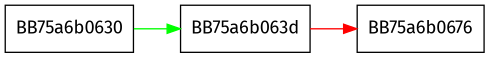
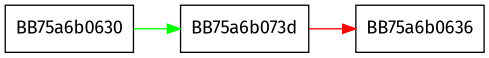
(245, 29) -> (245, 29)
(421, 29) -> (420, 29)
